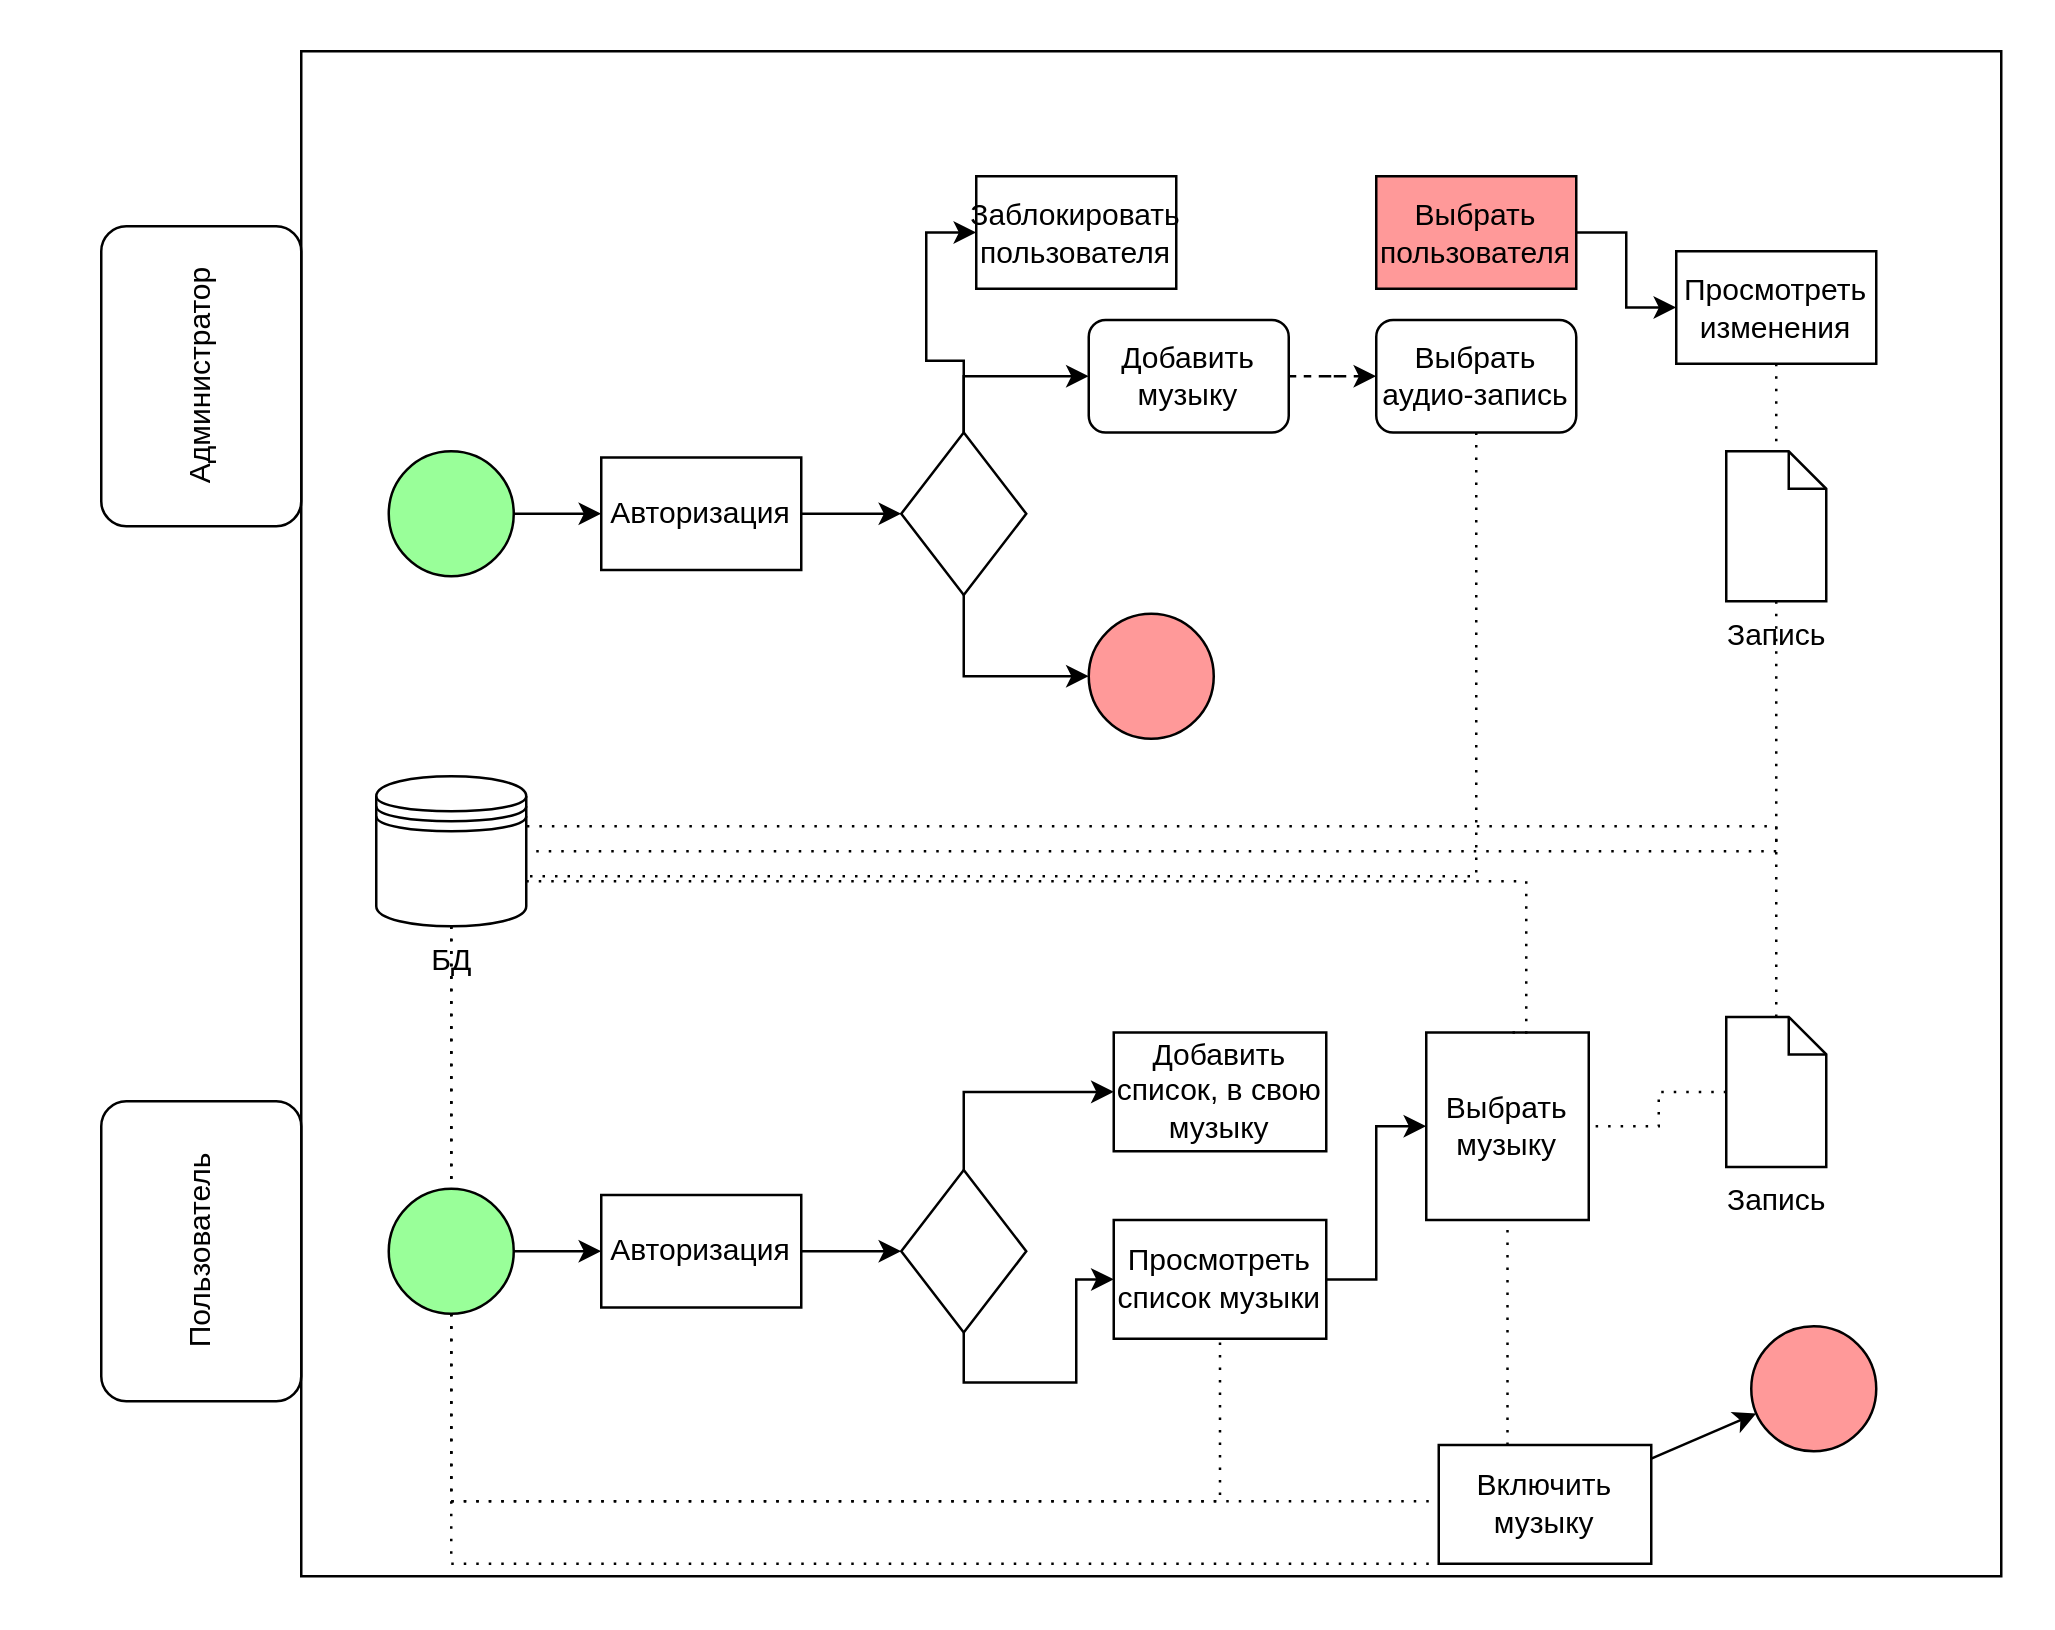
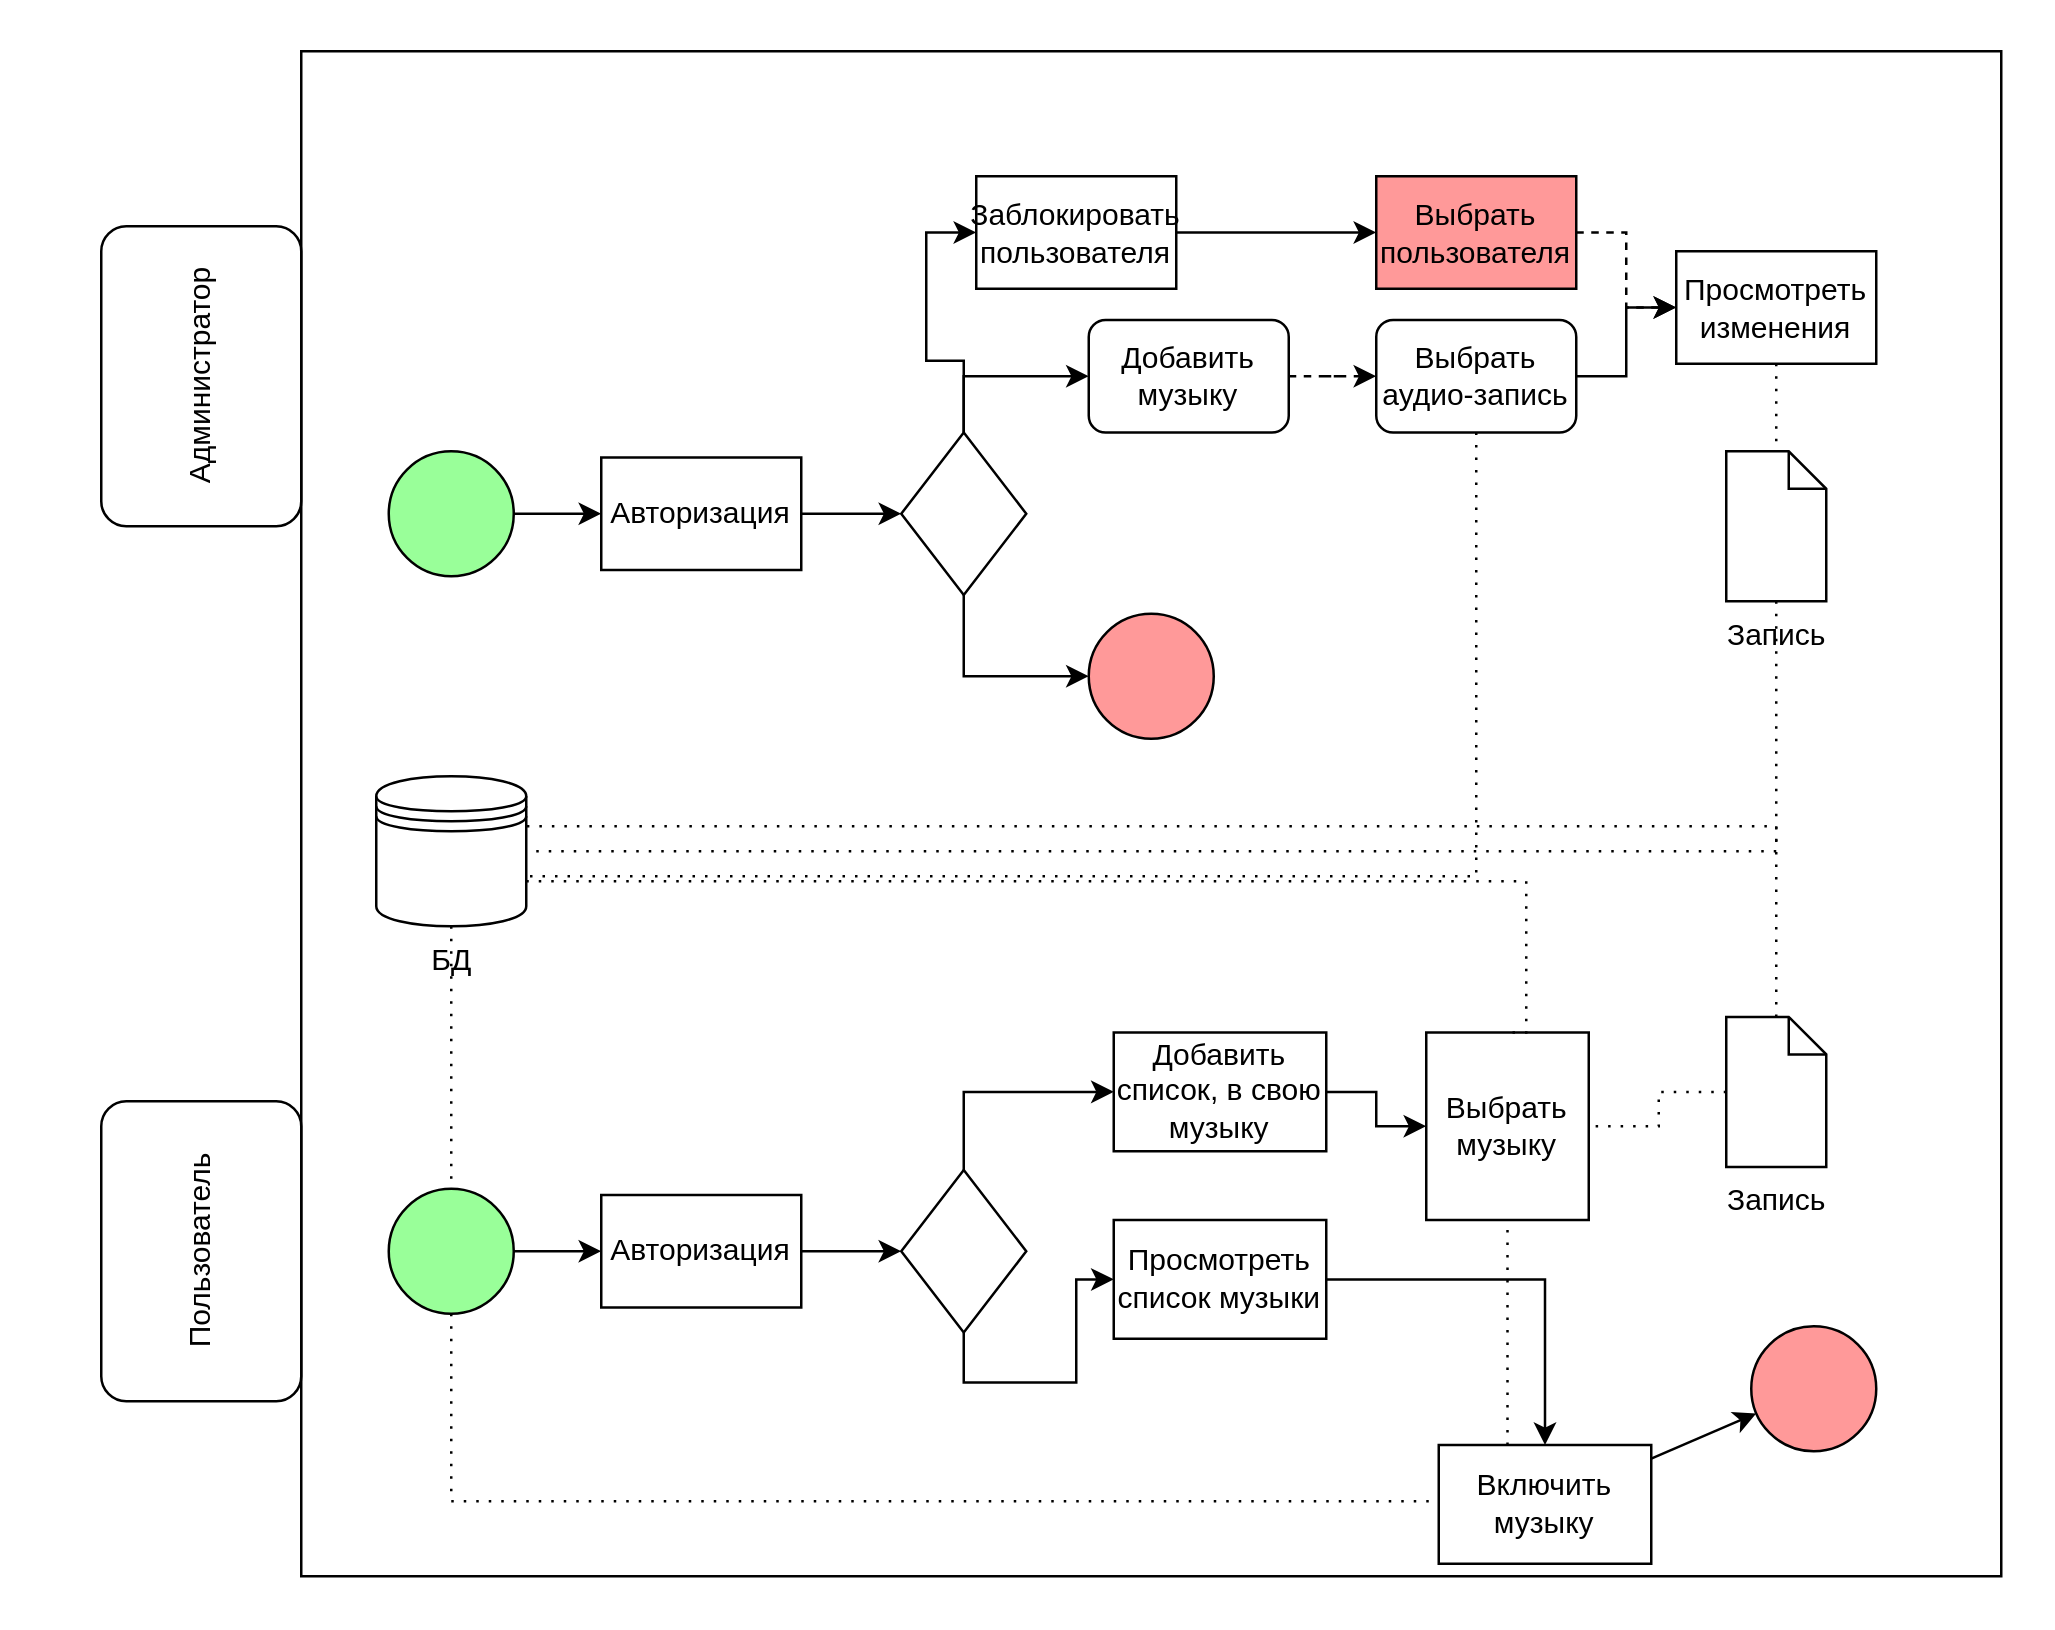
none -> (1268, 233)
(1626, 248) -> (1626, 248)
none -> (1626, 369)
none -> (1366, 1092)
(1376, 1205) -> (1545, 1337)
(1220, 1418) -> none
(915, 1564) -> none
